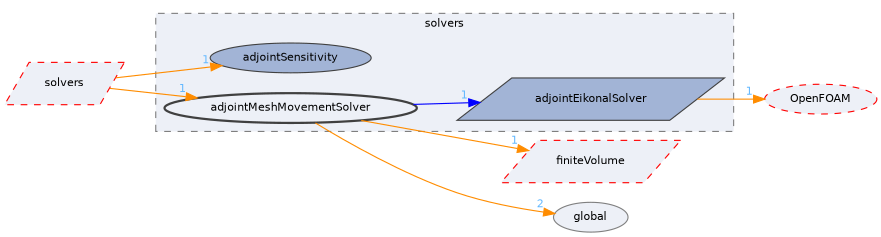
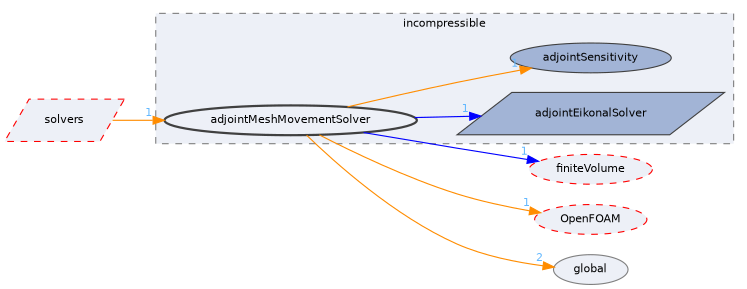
(445, 24) -> (445, 24)
(163, 72) -> (434, 87)
(725, 99) -> (422, 181)
(463, 139) -> (474, 151)
(591, 162) -> (591, 169)
